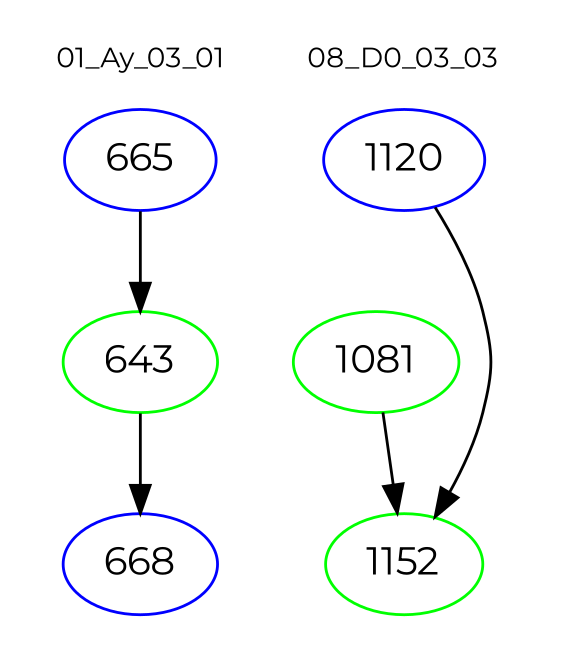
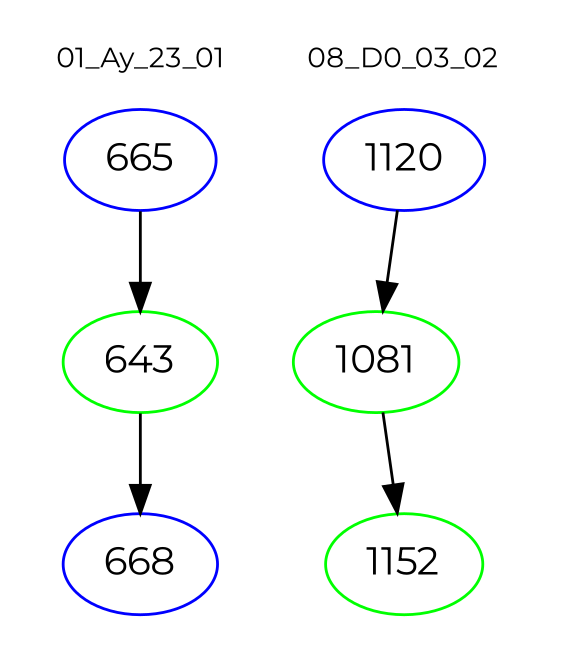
(142, 60) -> (142, 60)
(404, 60) -> (404, 60)
(490, 348) -> (392, 246)
